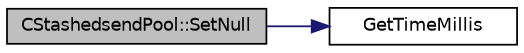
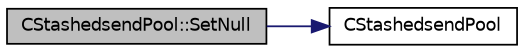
(423, 26) -> (423, 26)
